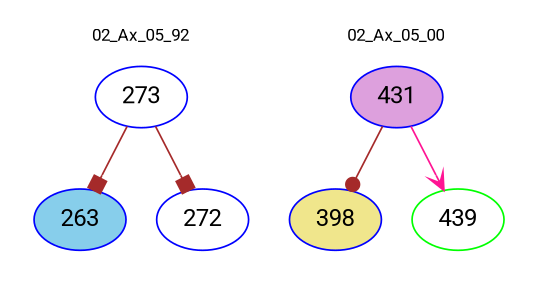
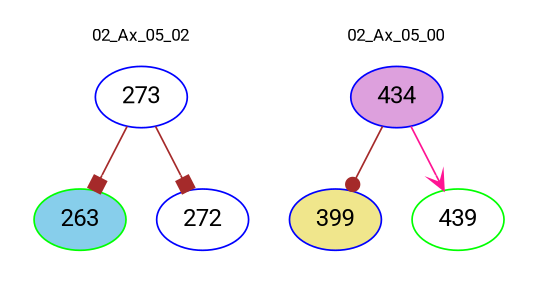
(141, 37) -> (141, 37)
(397, 97) -> (397, 97)
(80, 220) -> (80, 220)
(335, 220) -> (335, 220)
